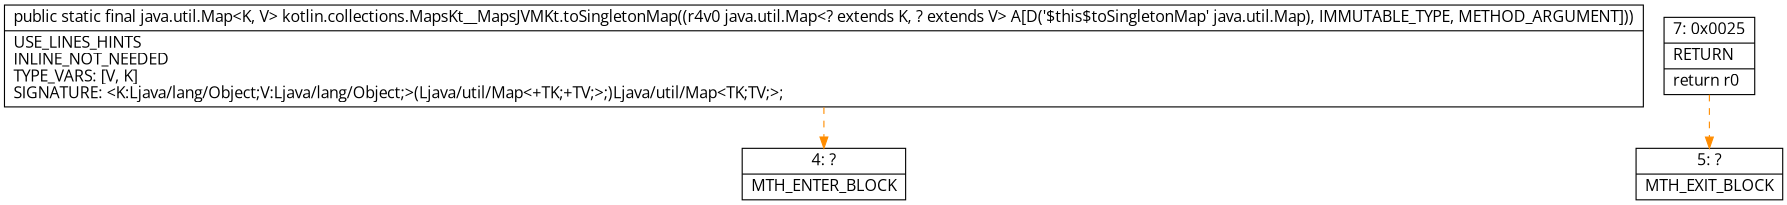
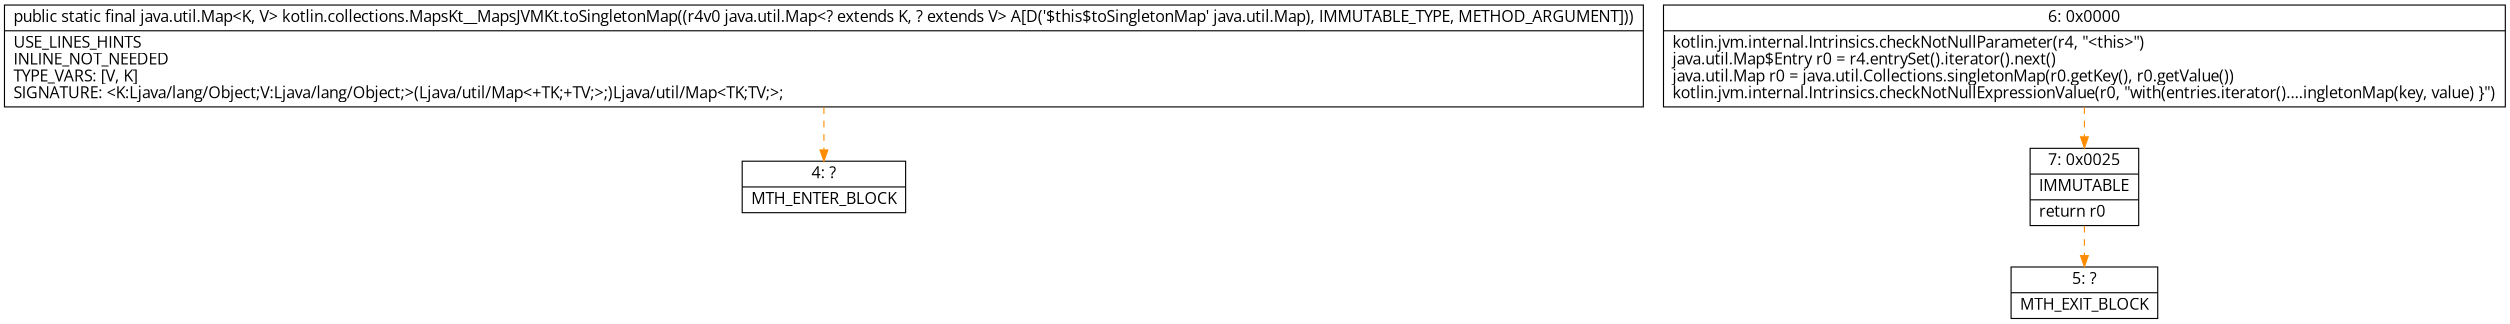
(1704, 55) -> (2084, 186)
none -> (2084, 56)
